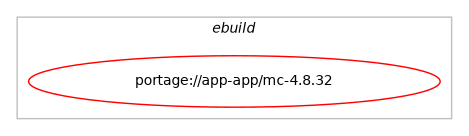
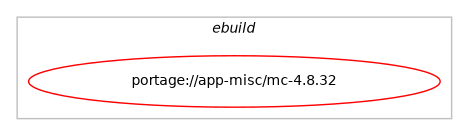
(234, 81) -> (234, 81)
